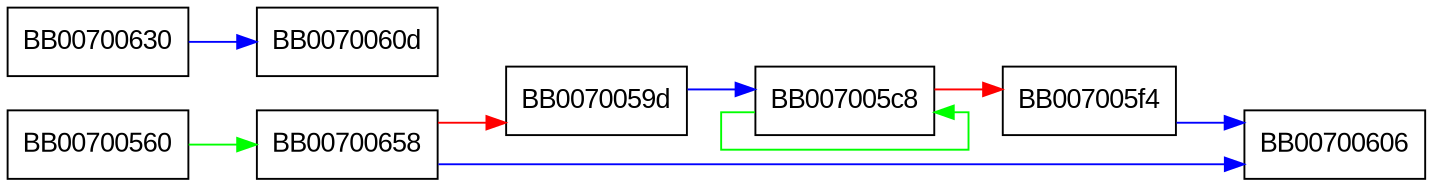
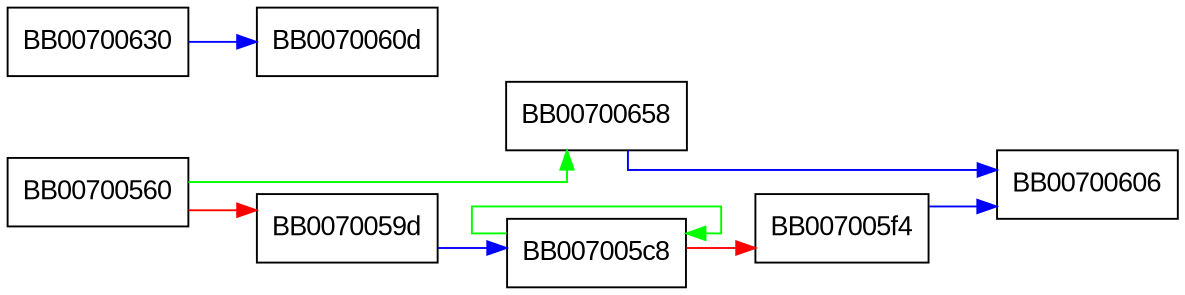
(462, 123) -> (213, 210)
